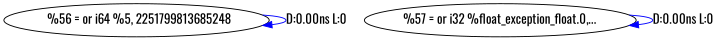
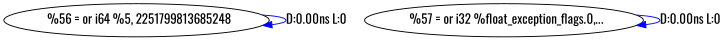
(500, 20) -> (504, 20)
